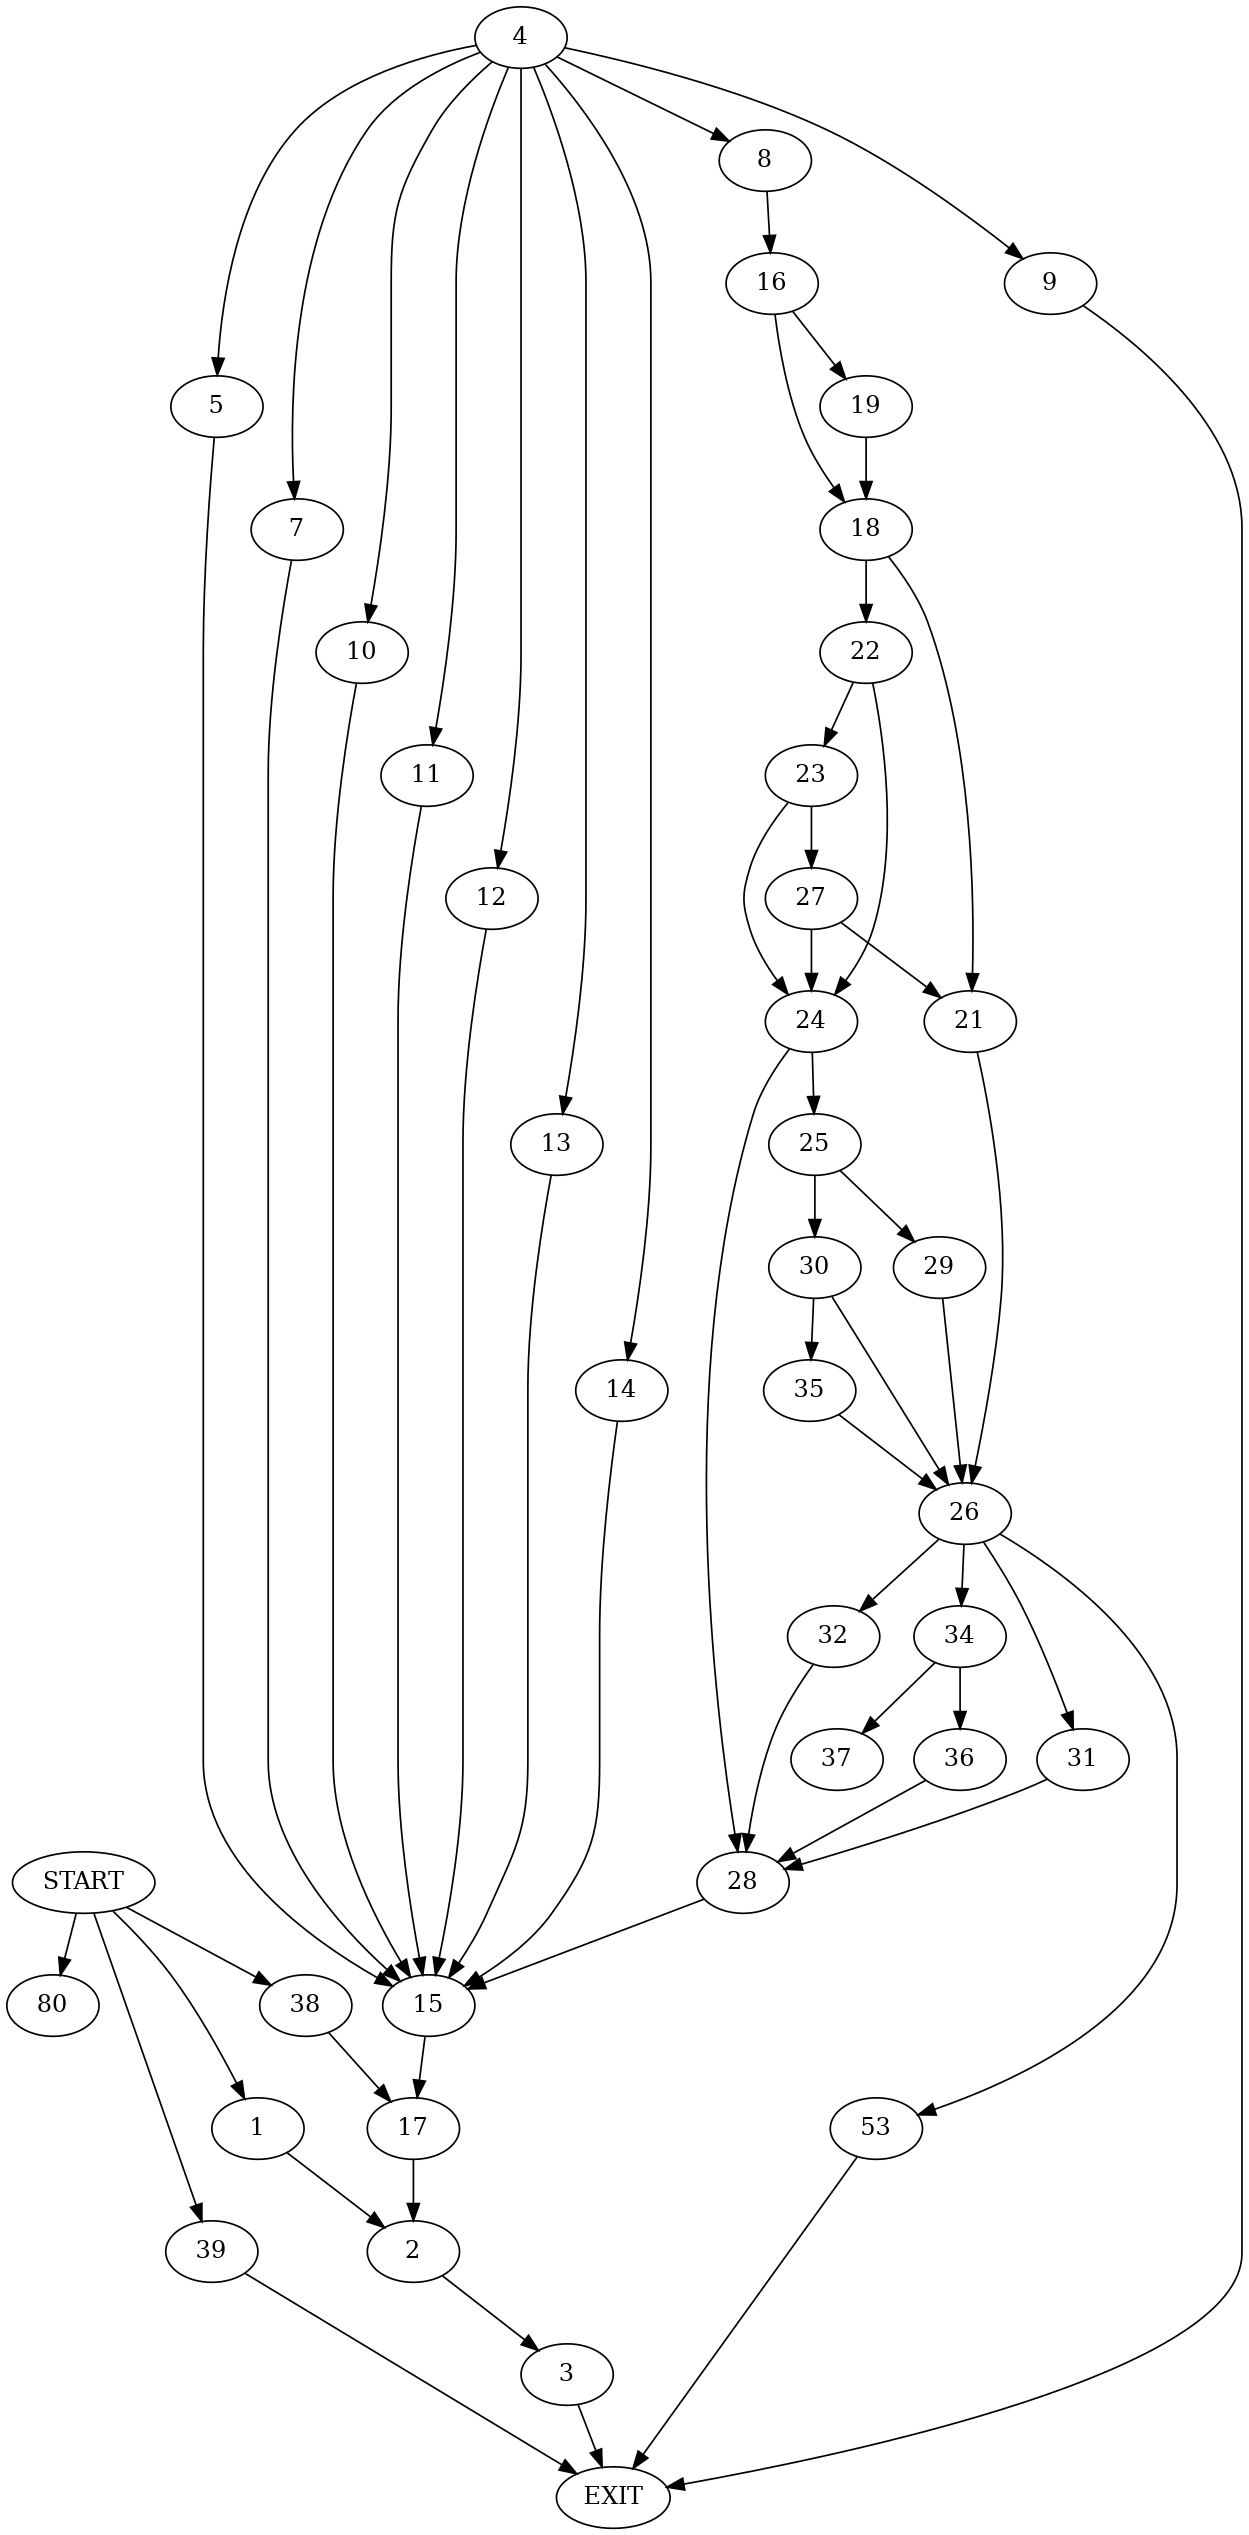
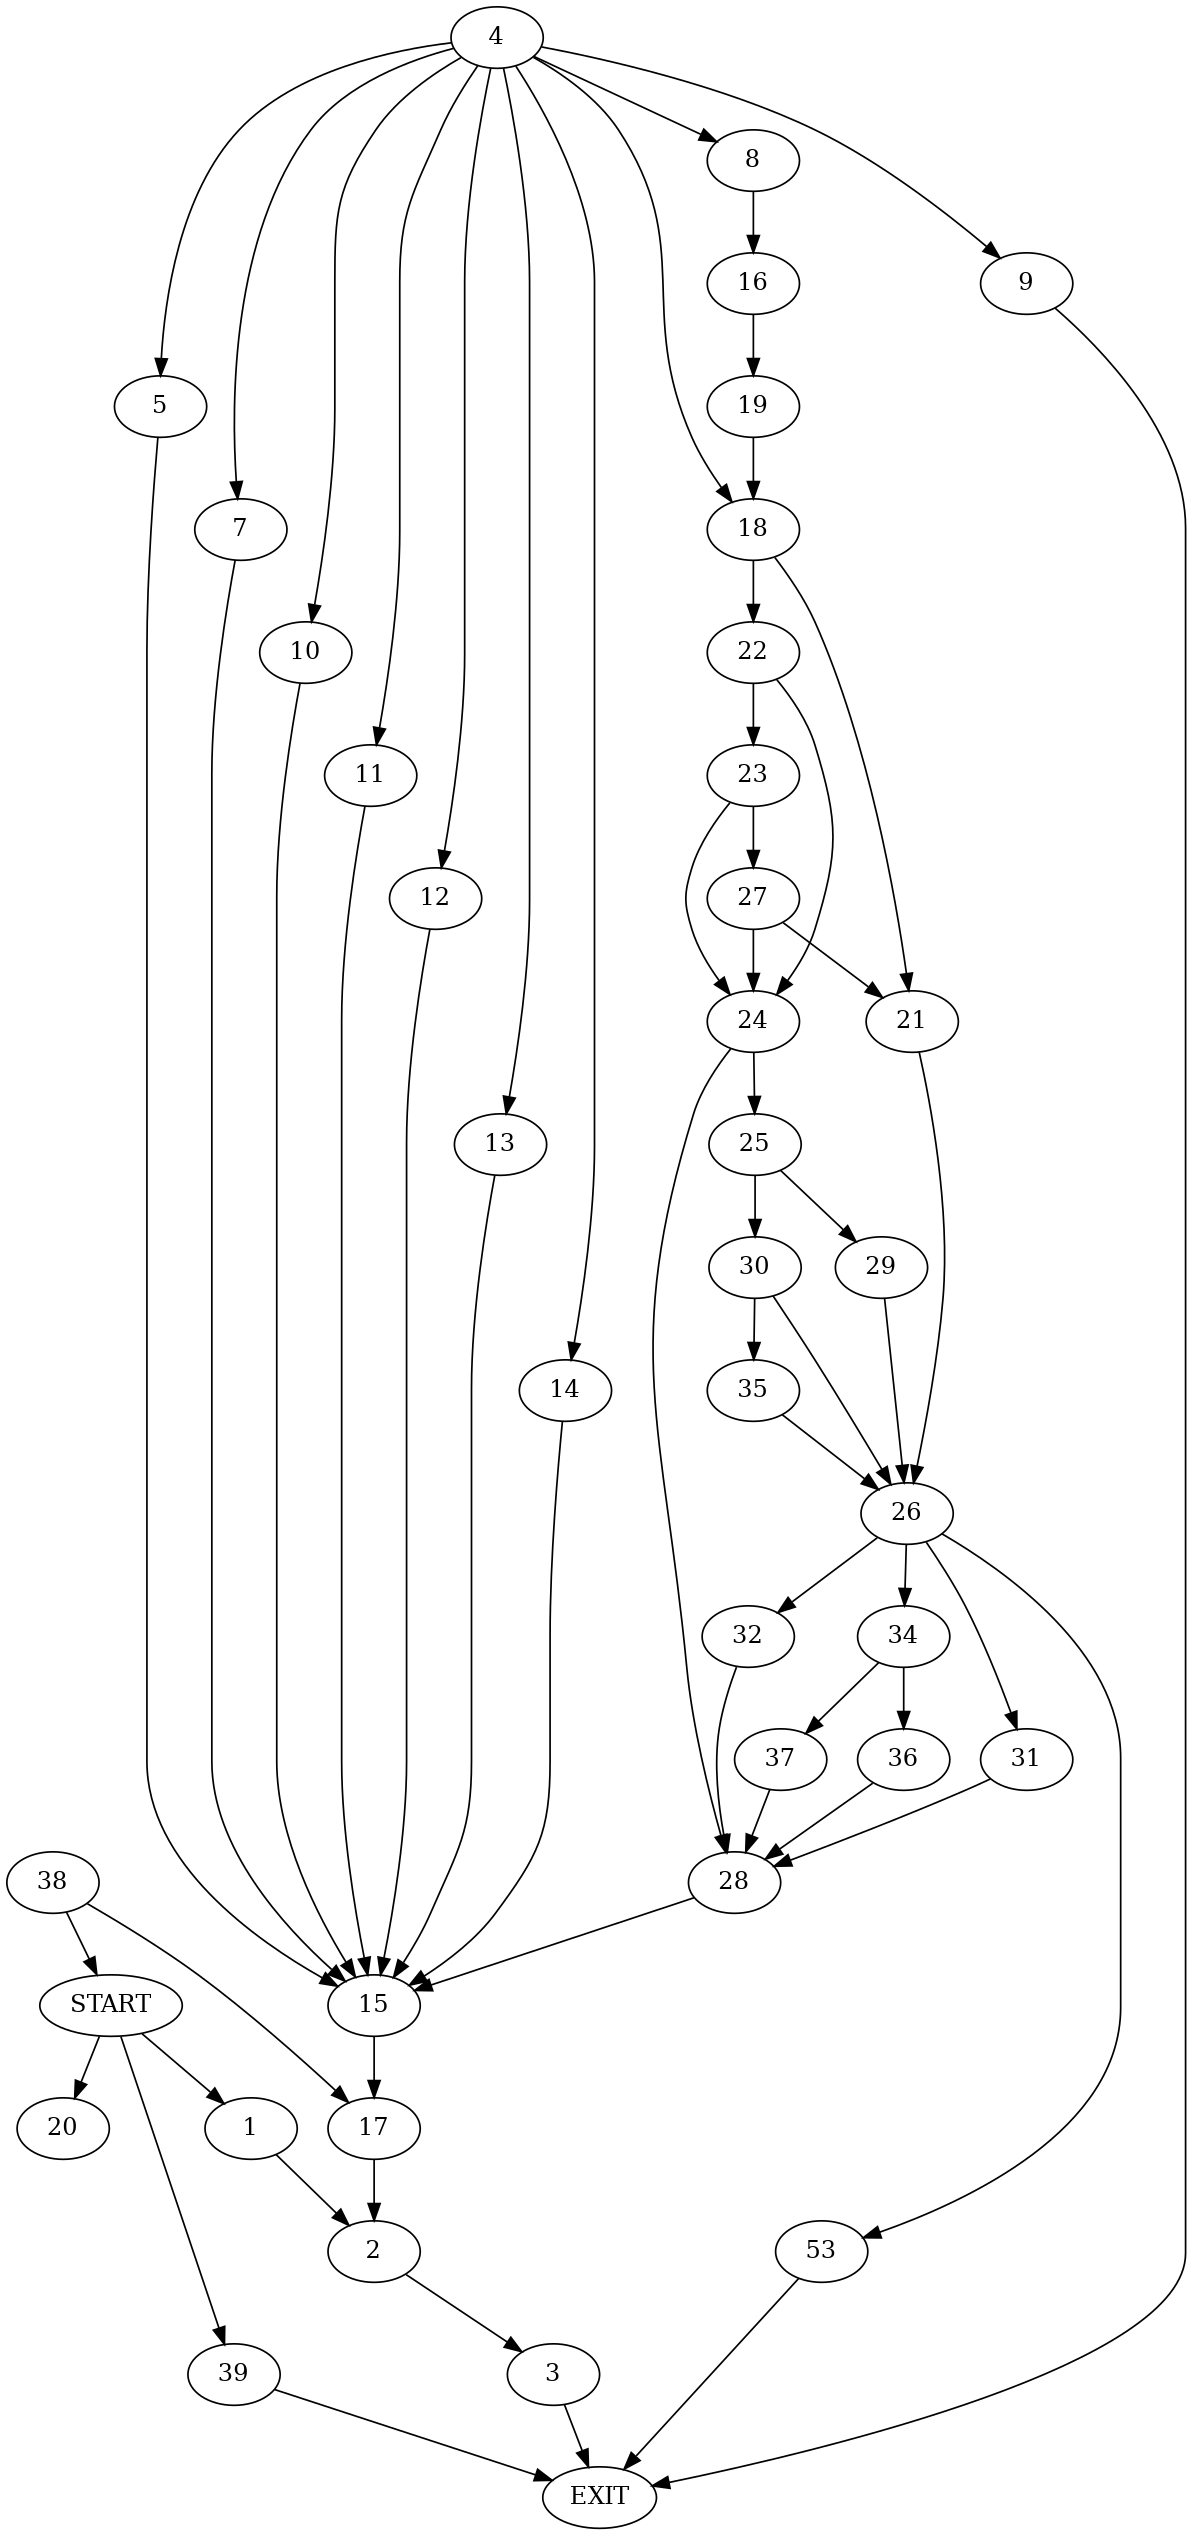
(793, 405) -> (661, 254)
none -> (761, 1813)
(191, 1942) -> (78, 1935)
(53, 2006) -> (63, 2129)
